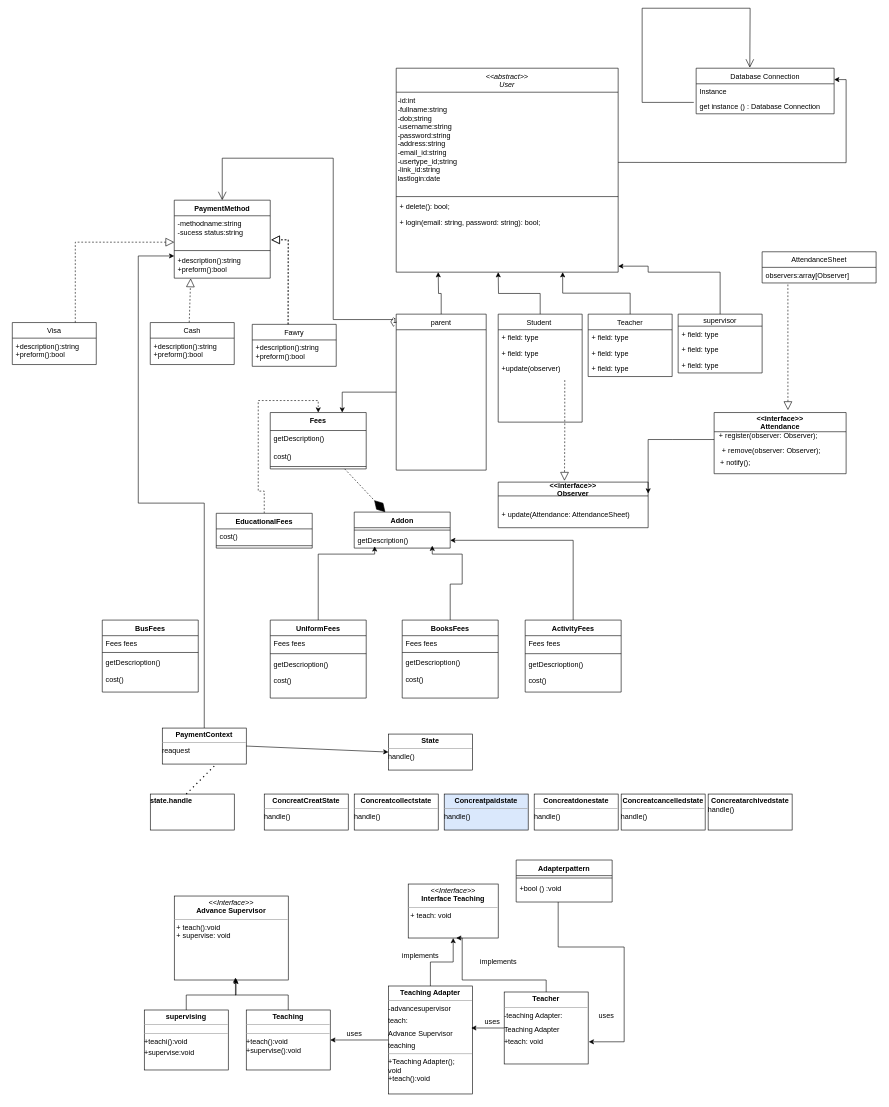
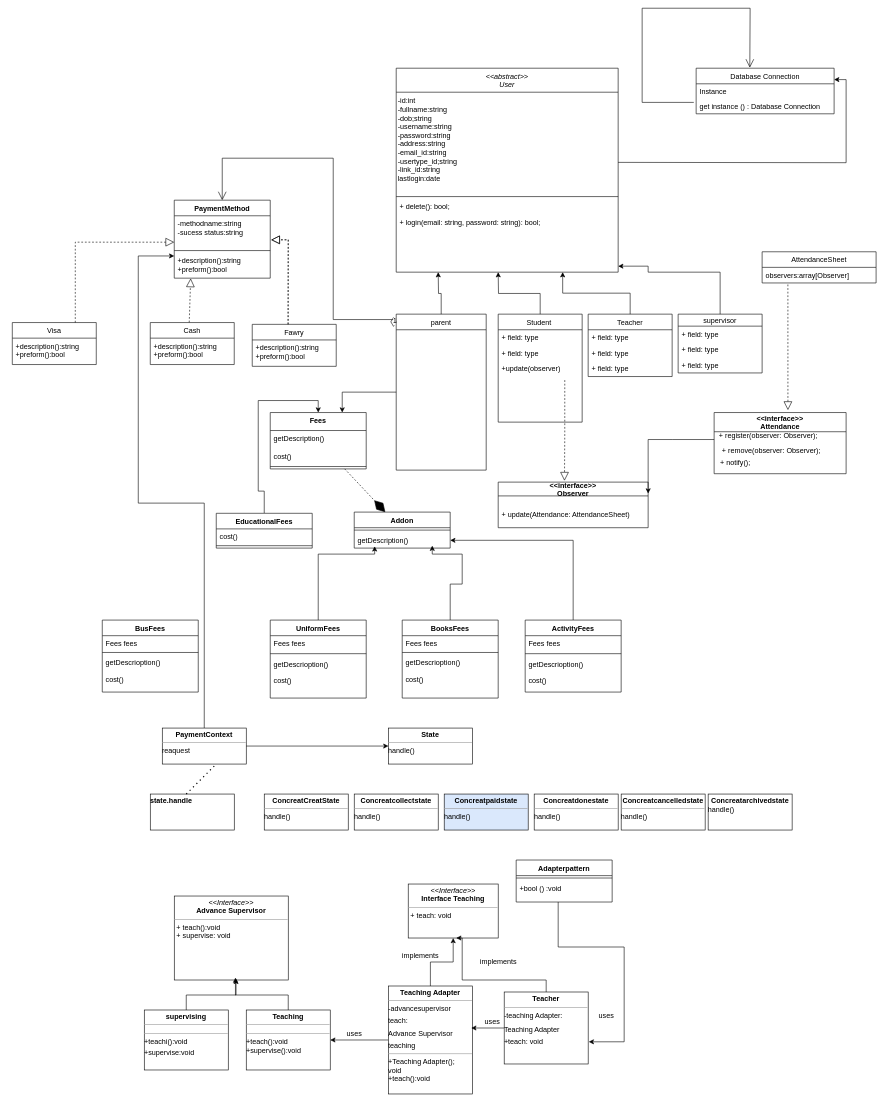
(258, 426) -> (258, 426)
(431, 752) -> (431, 746)
